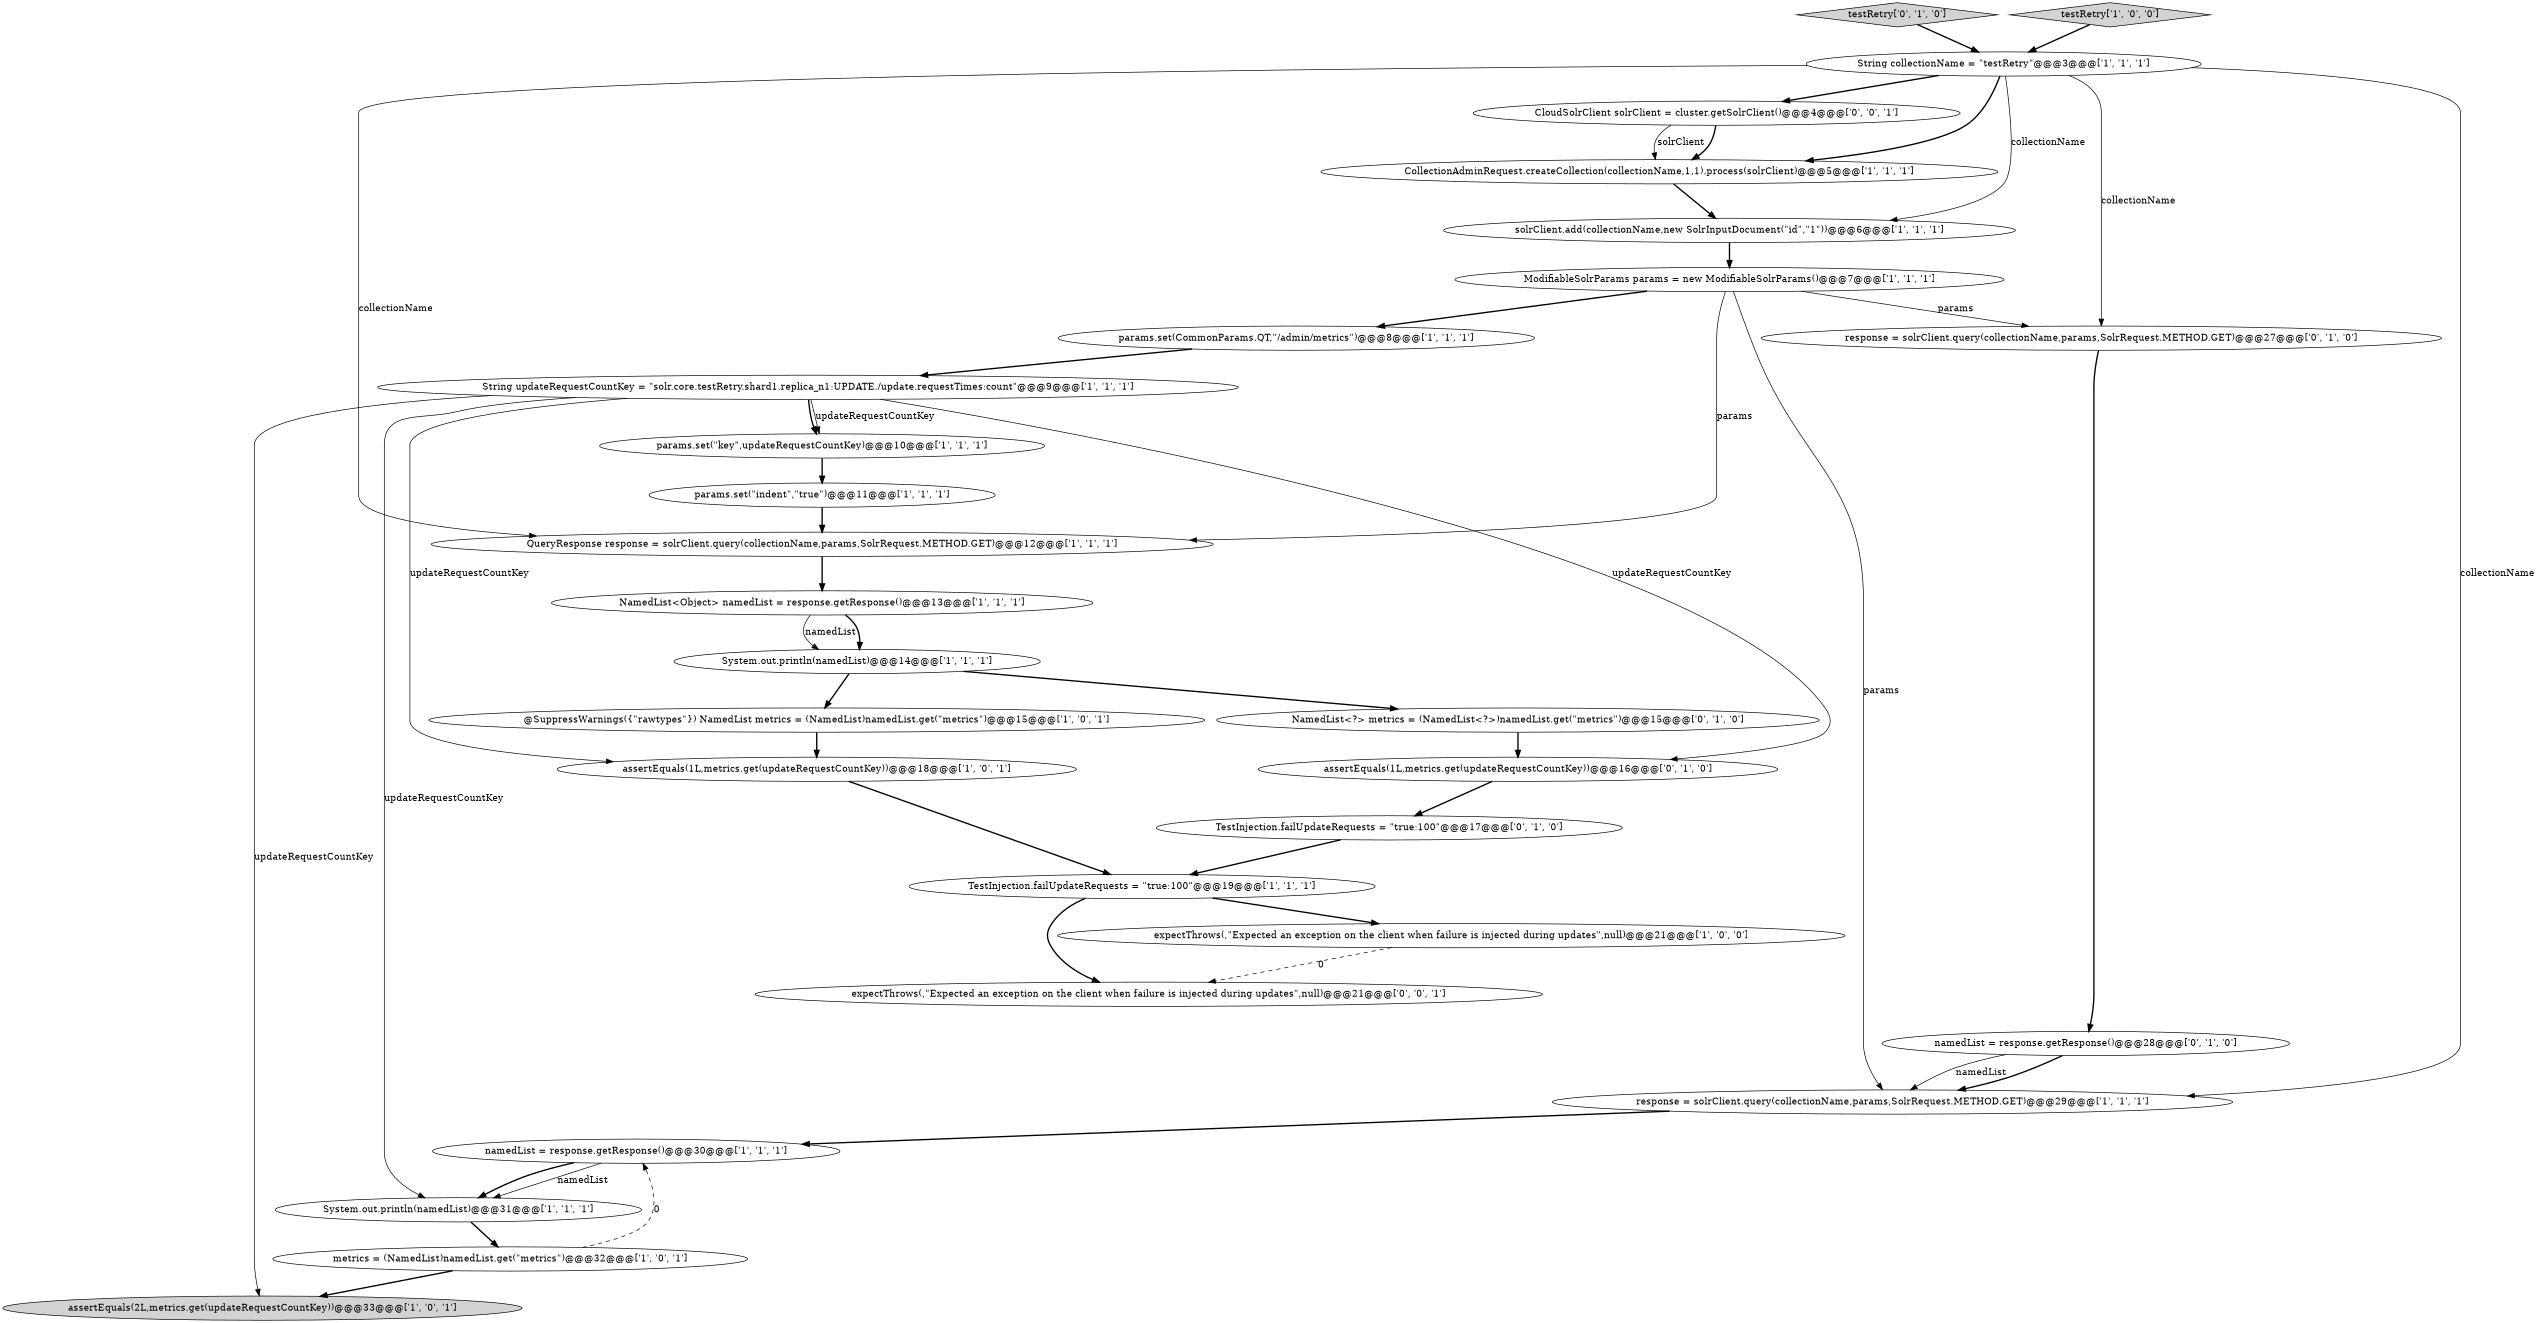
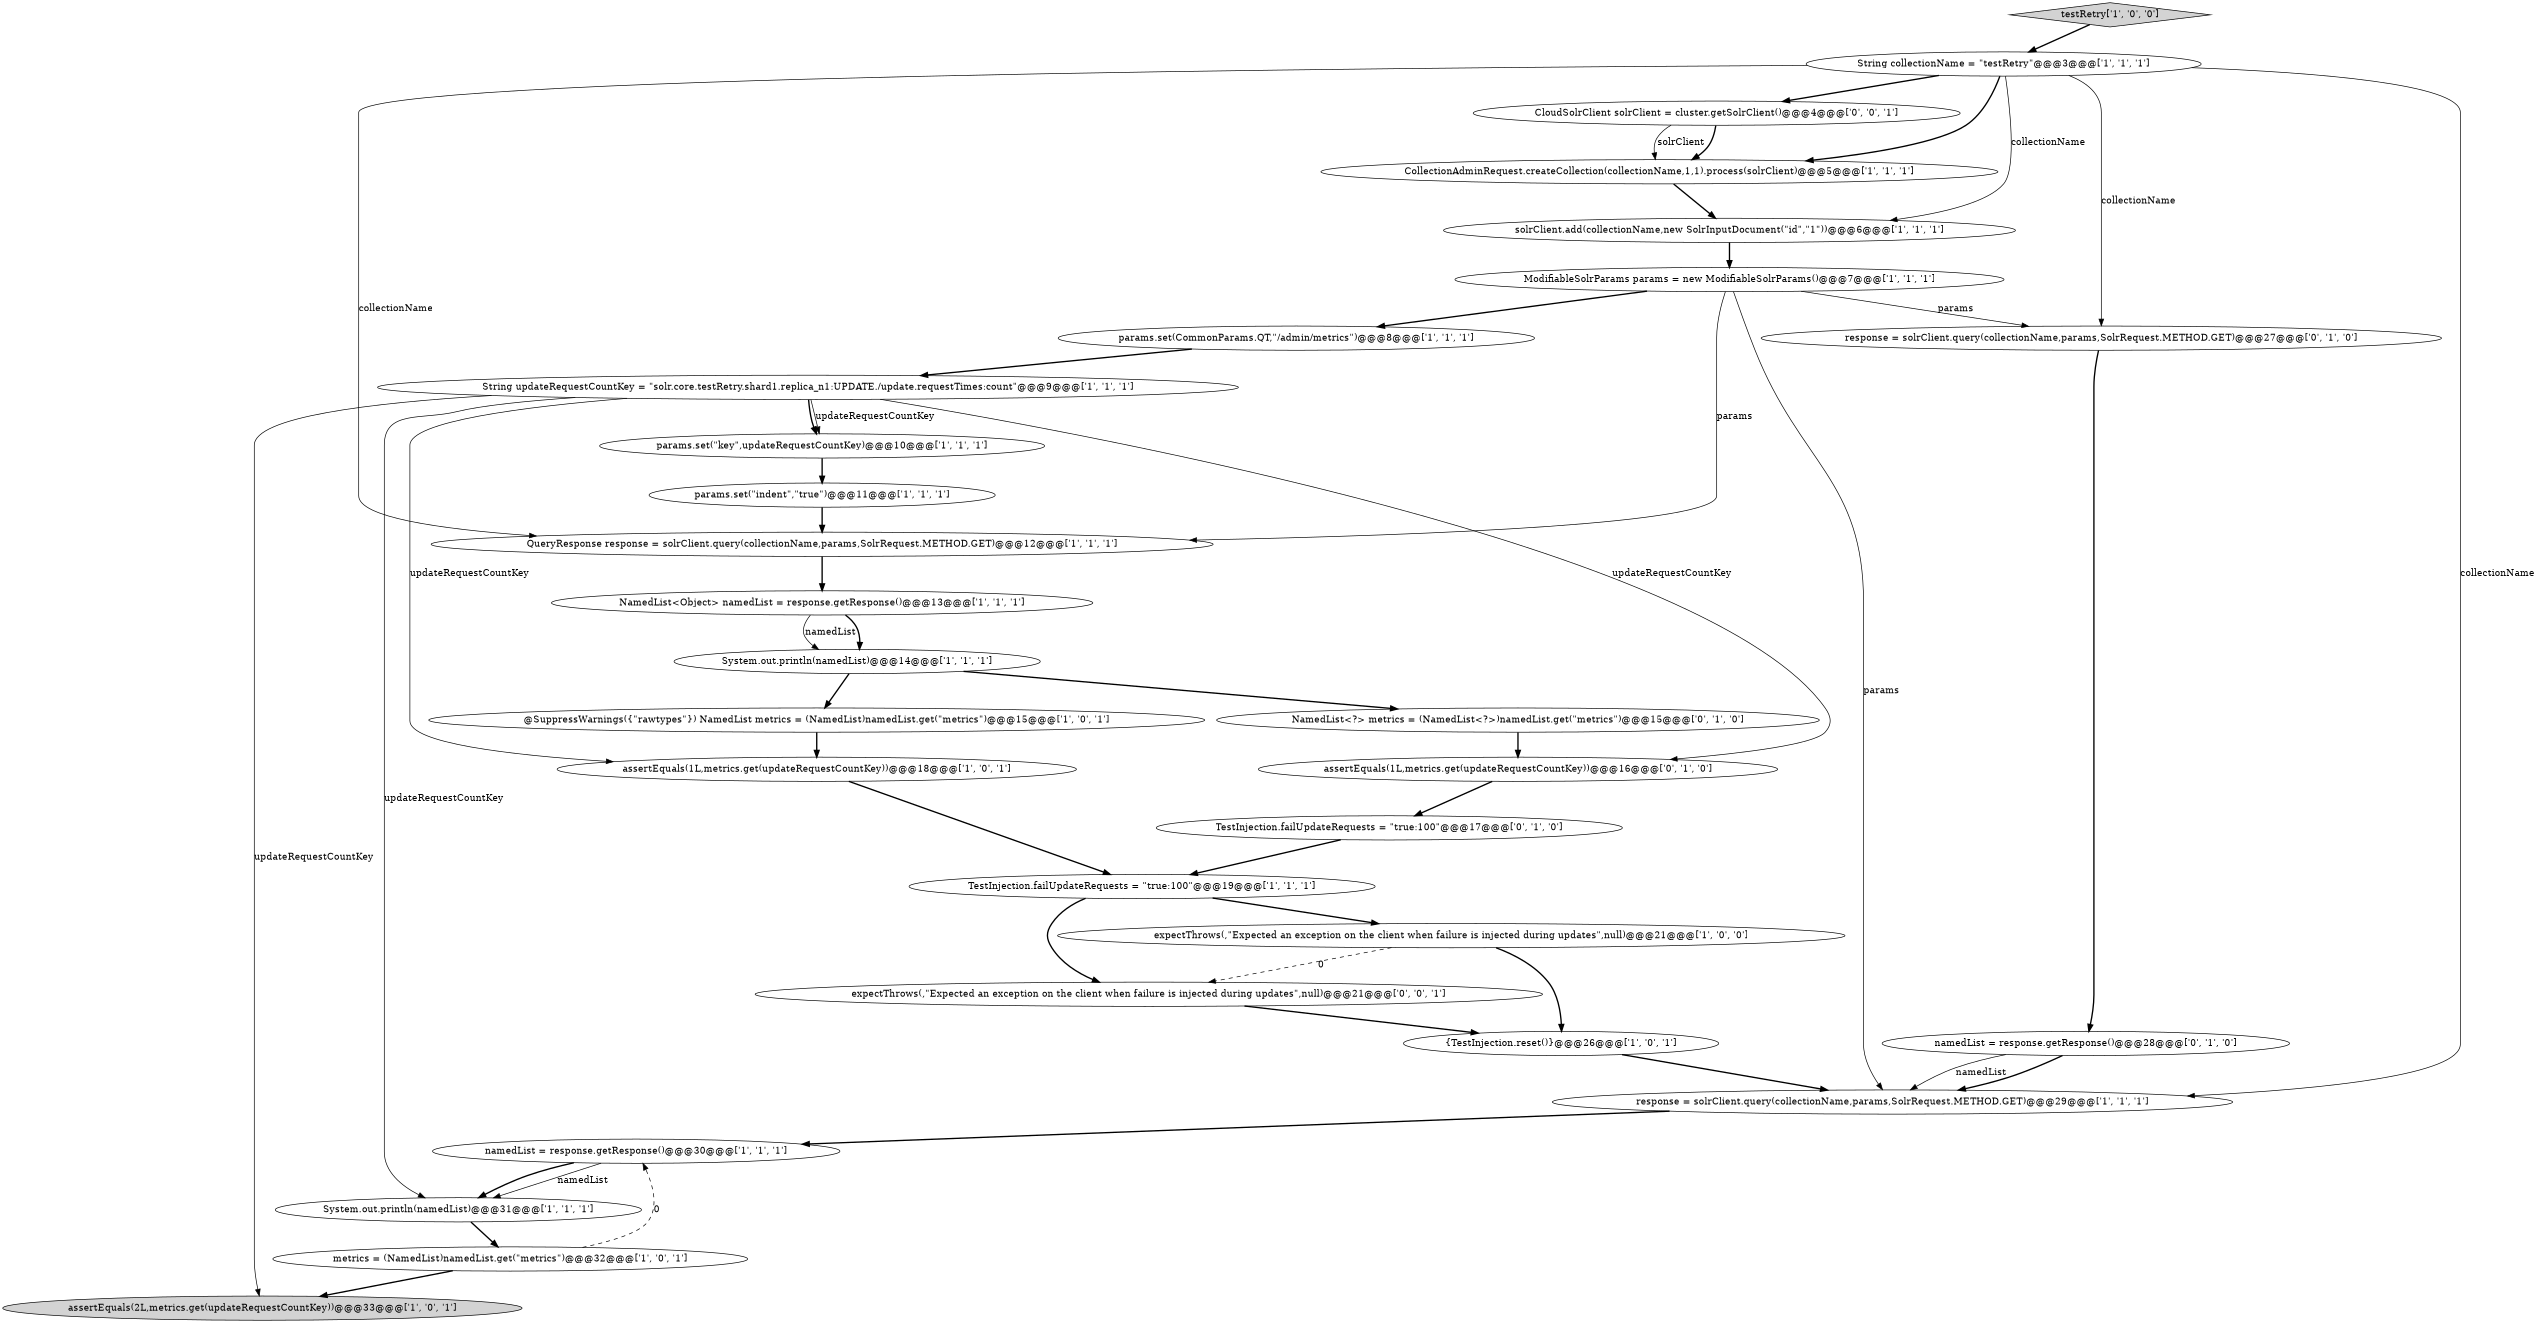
(1897, 15) -> none
none -> (1561, 1043)
